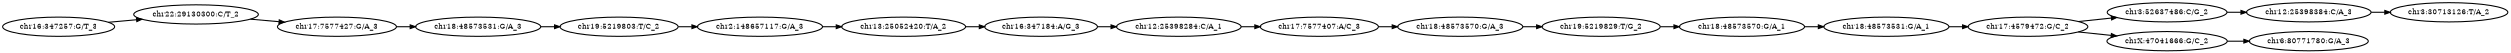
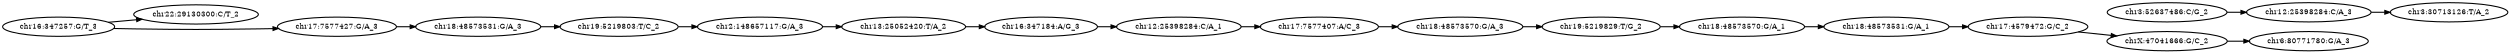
(2309, 12) -> (2309, 12)
(265, 20) -> (193, 29)
(2095, 20) -> none
